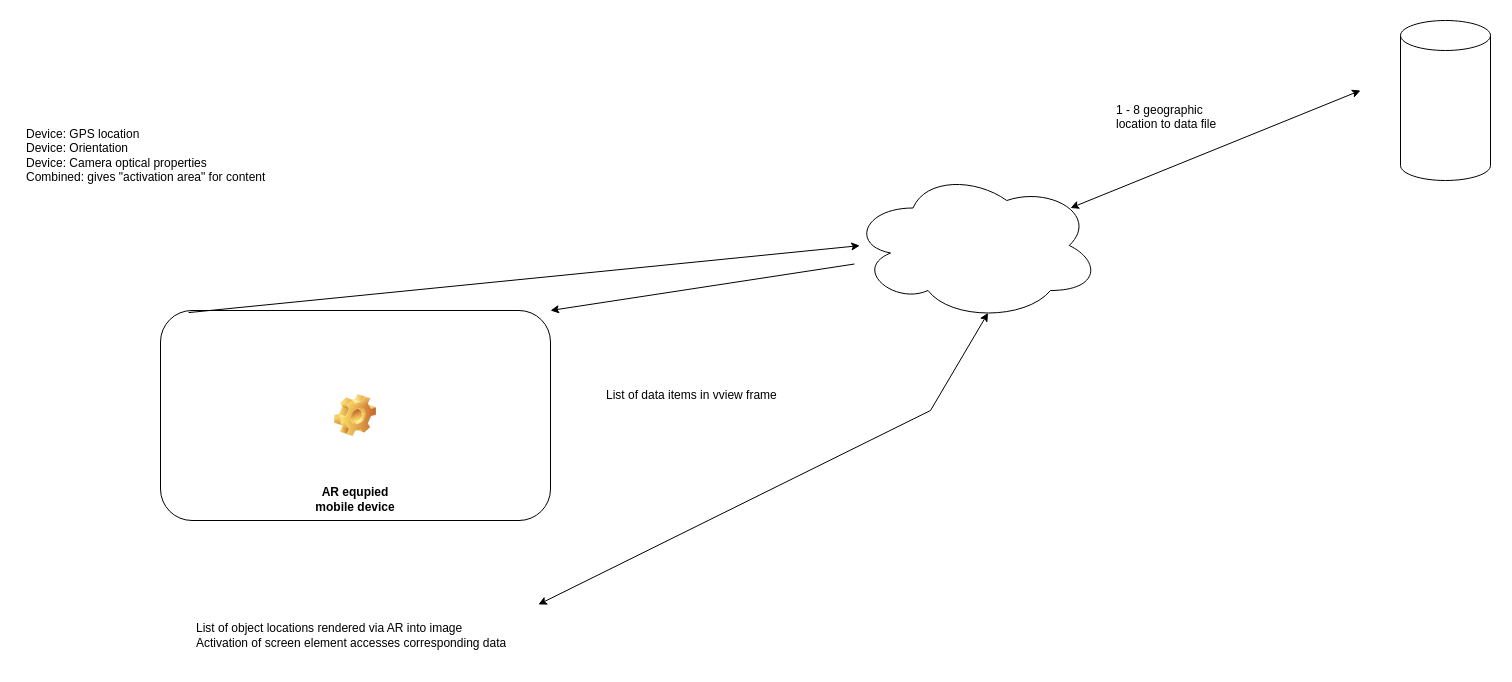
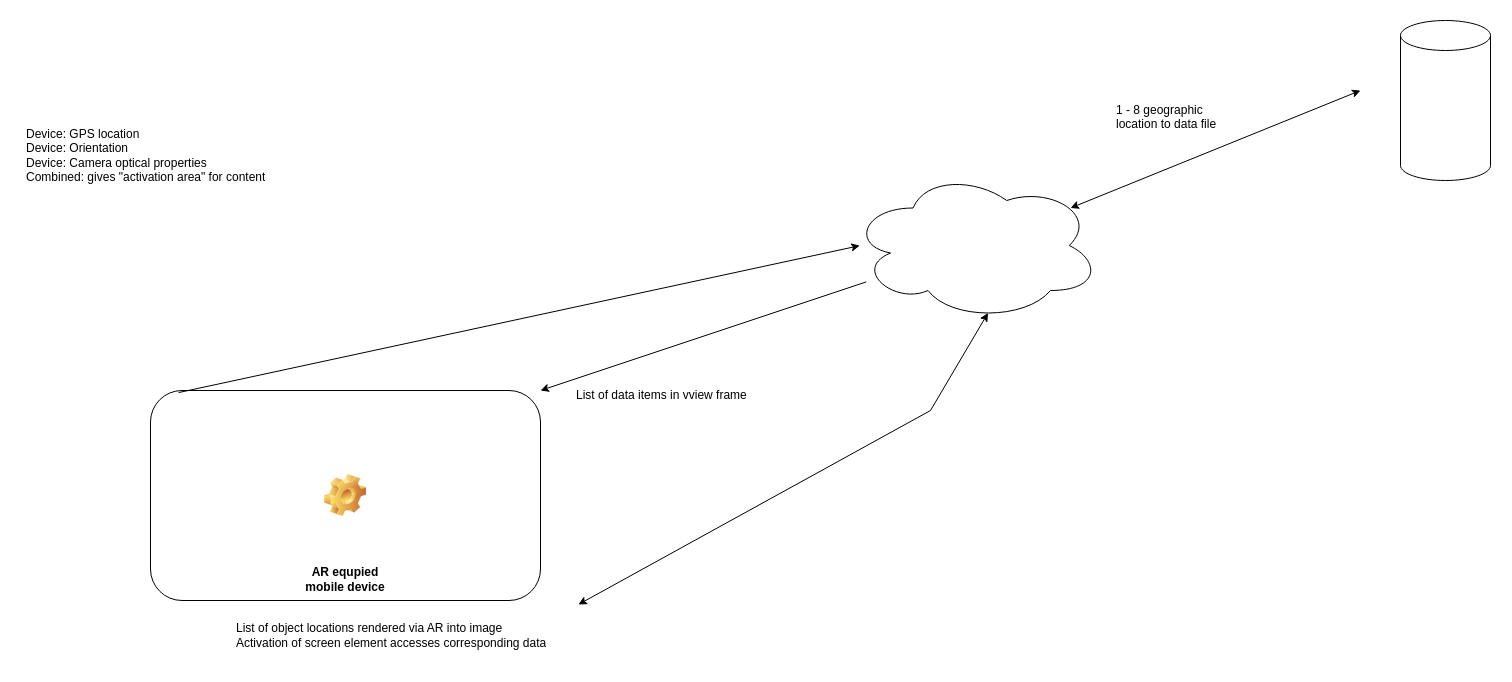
(716, 396) -> (686, 396)
(356, 416) -> (346, 496)
(366, 636) -> (406, 636)
